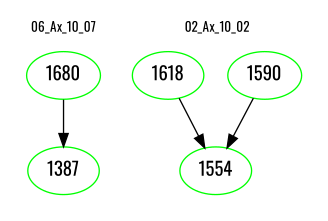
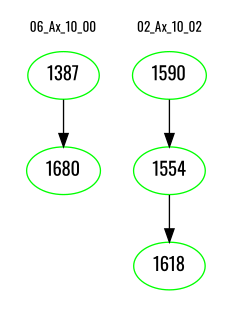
(64, 28) -> (64, 28)
(64, 117) -> (64, 117)
(189, 117) -> (169, 212)
